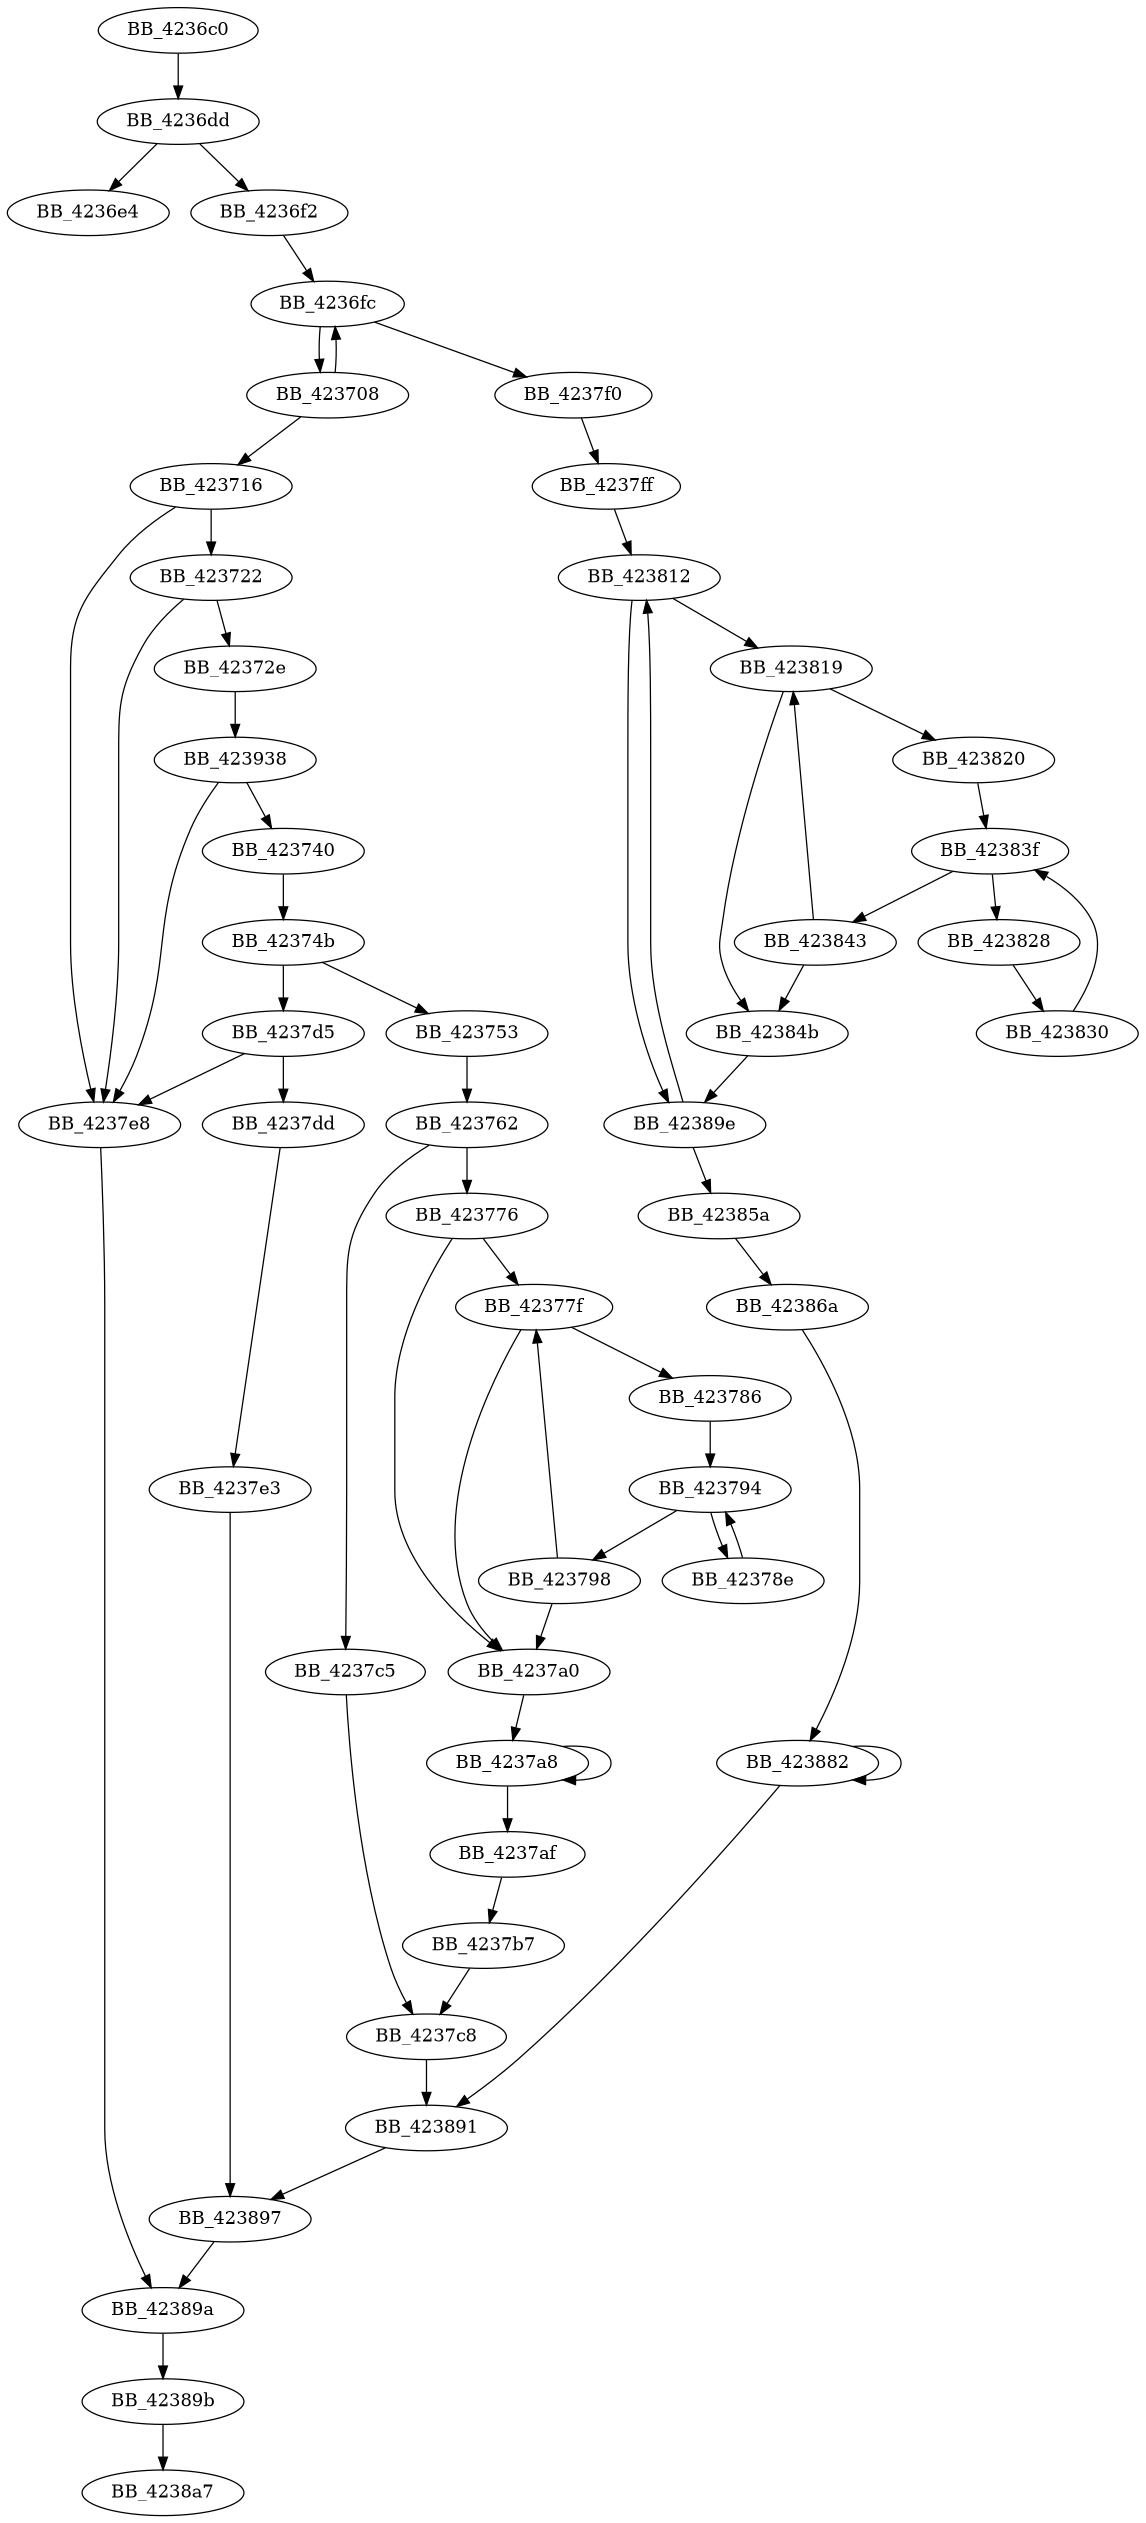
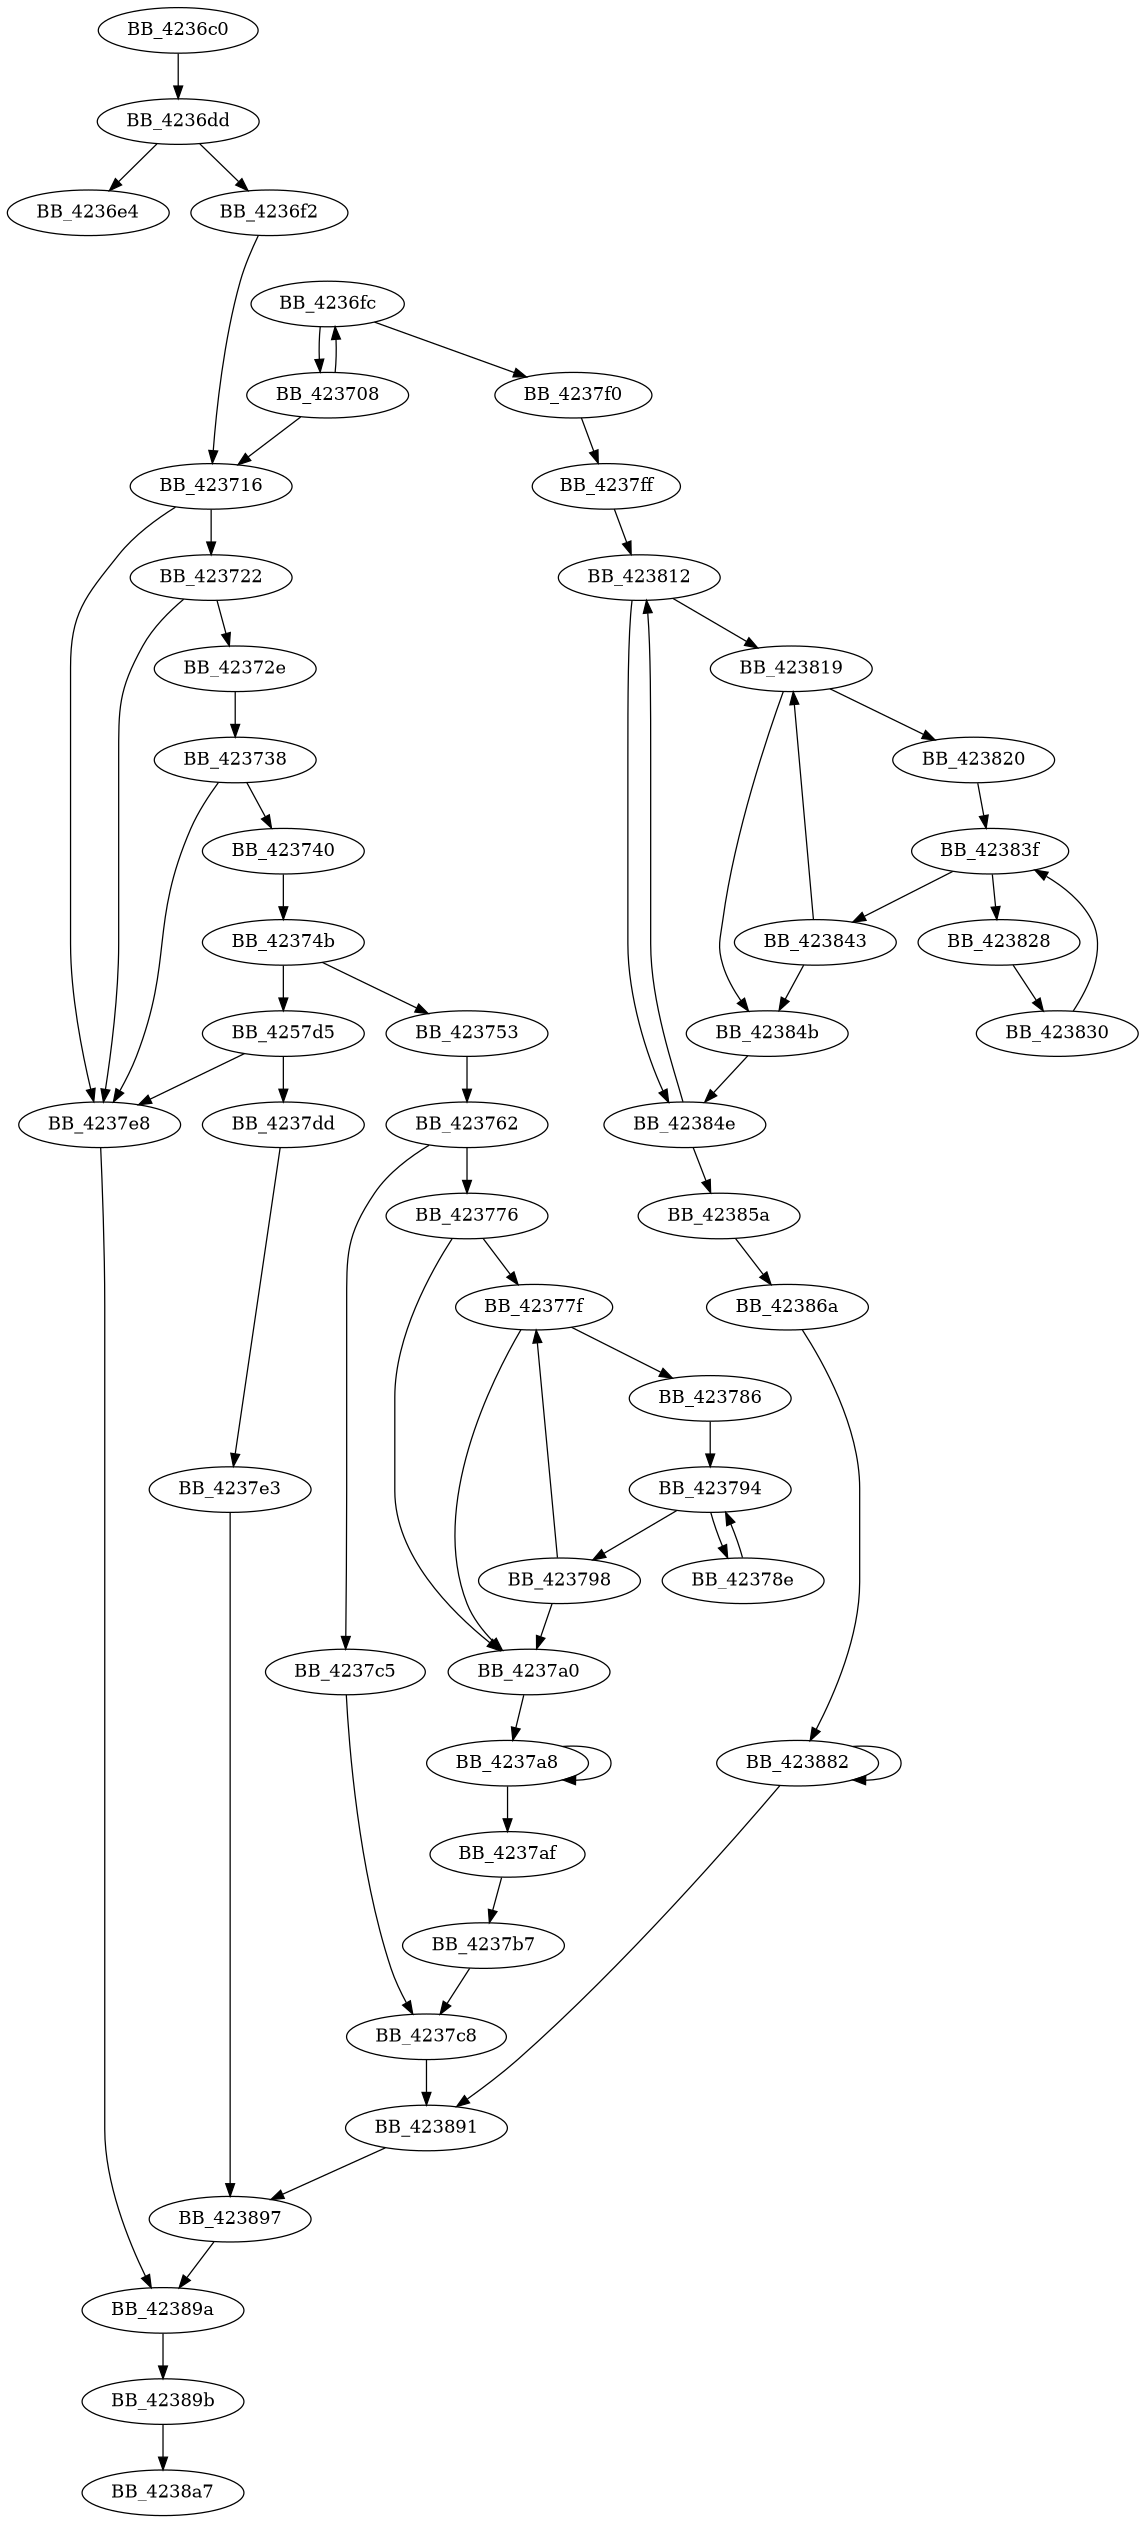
(295, 253) -> (227, 341)
(235, 760) -> (235, 760)
(283, 1034) -> (283, 1034)
(685, 1125) -> (685, 1125)
